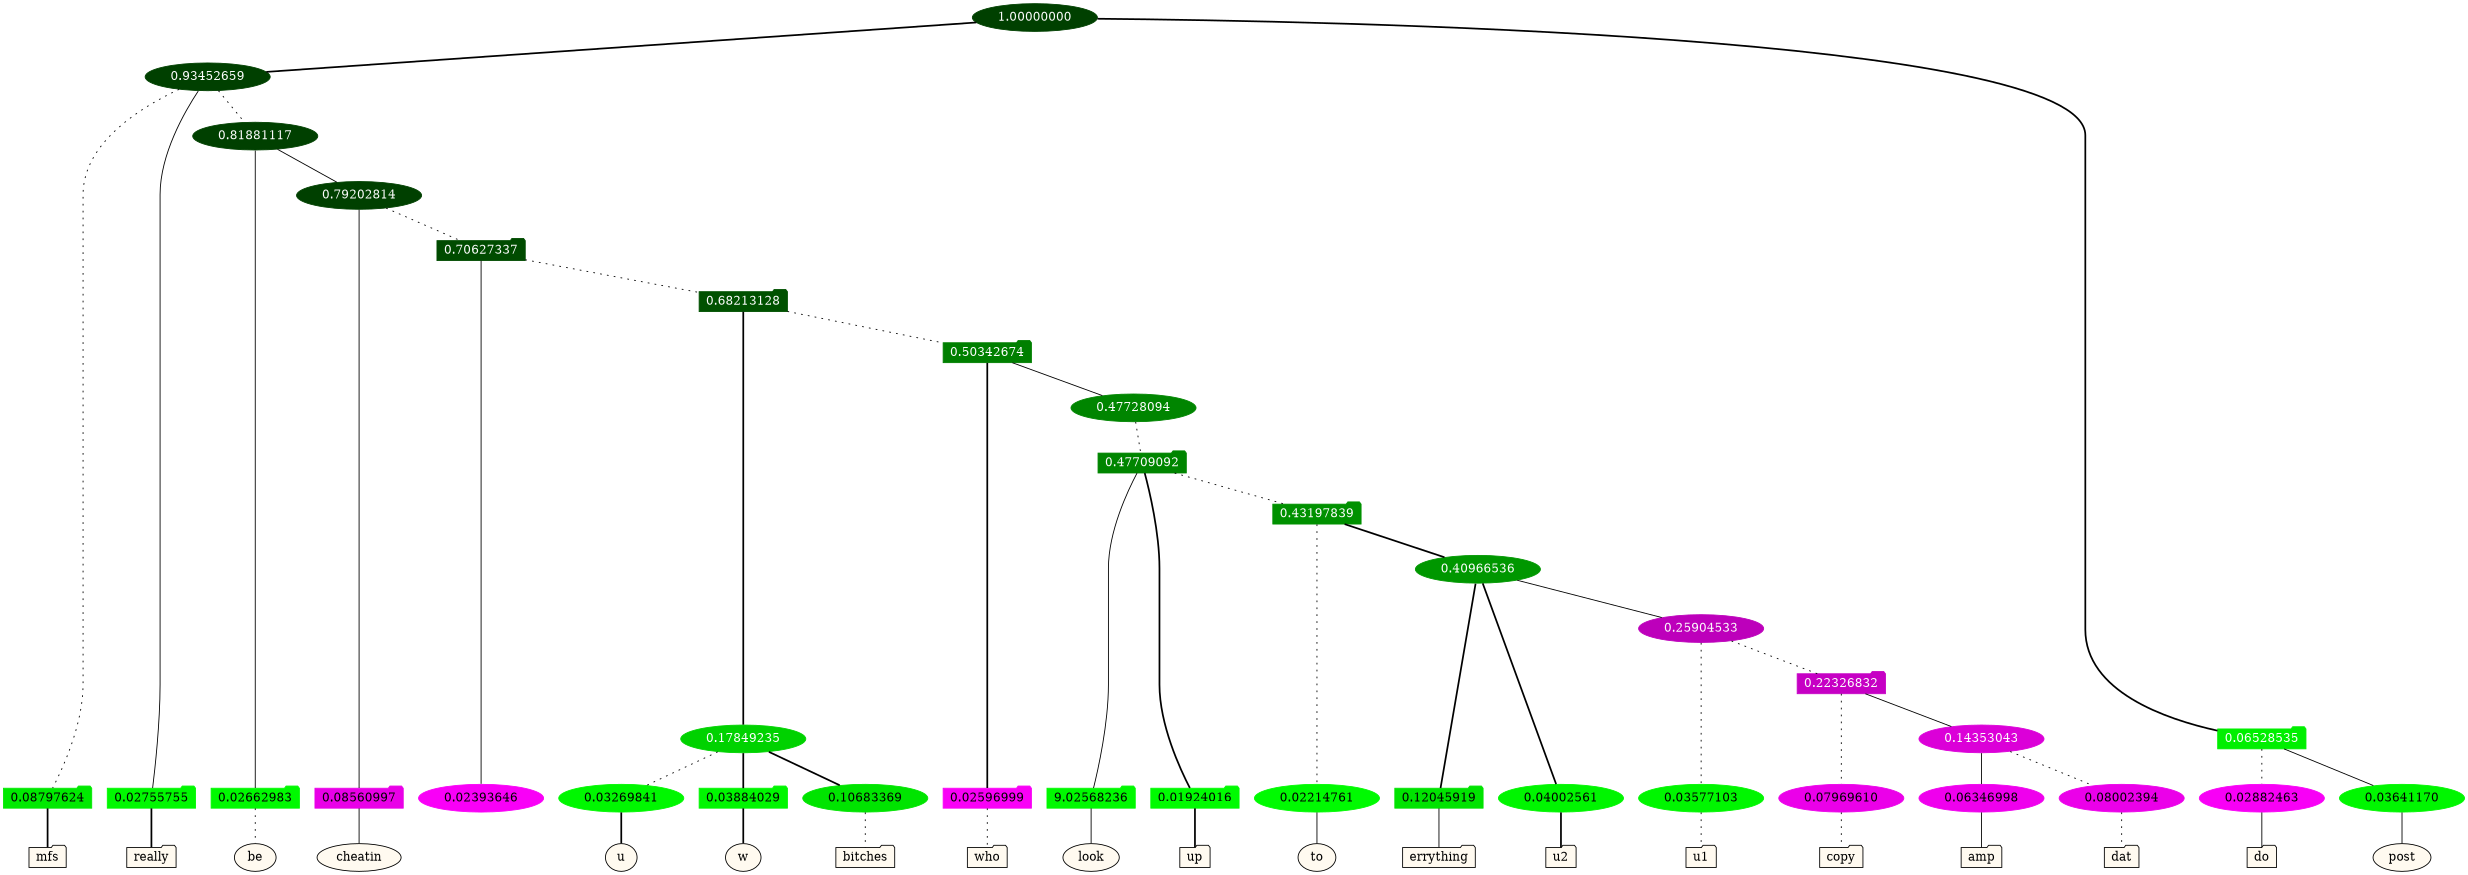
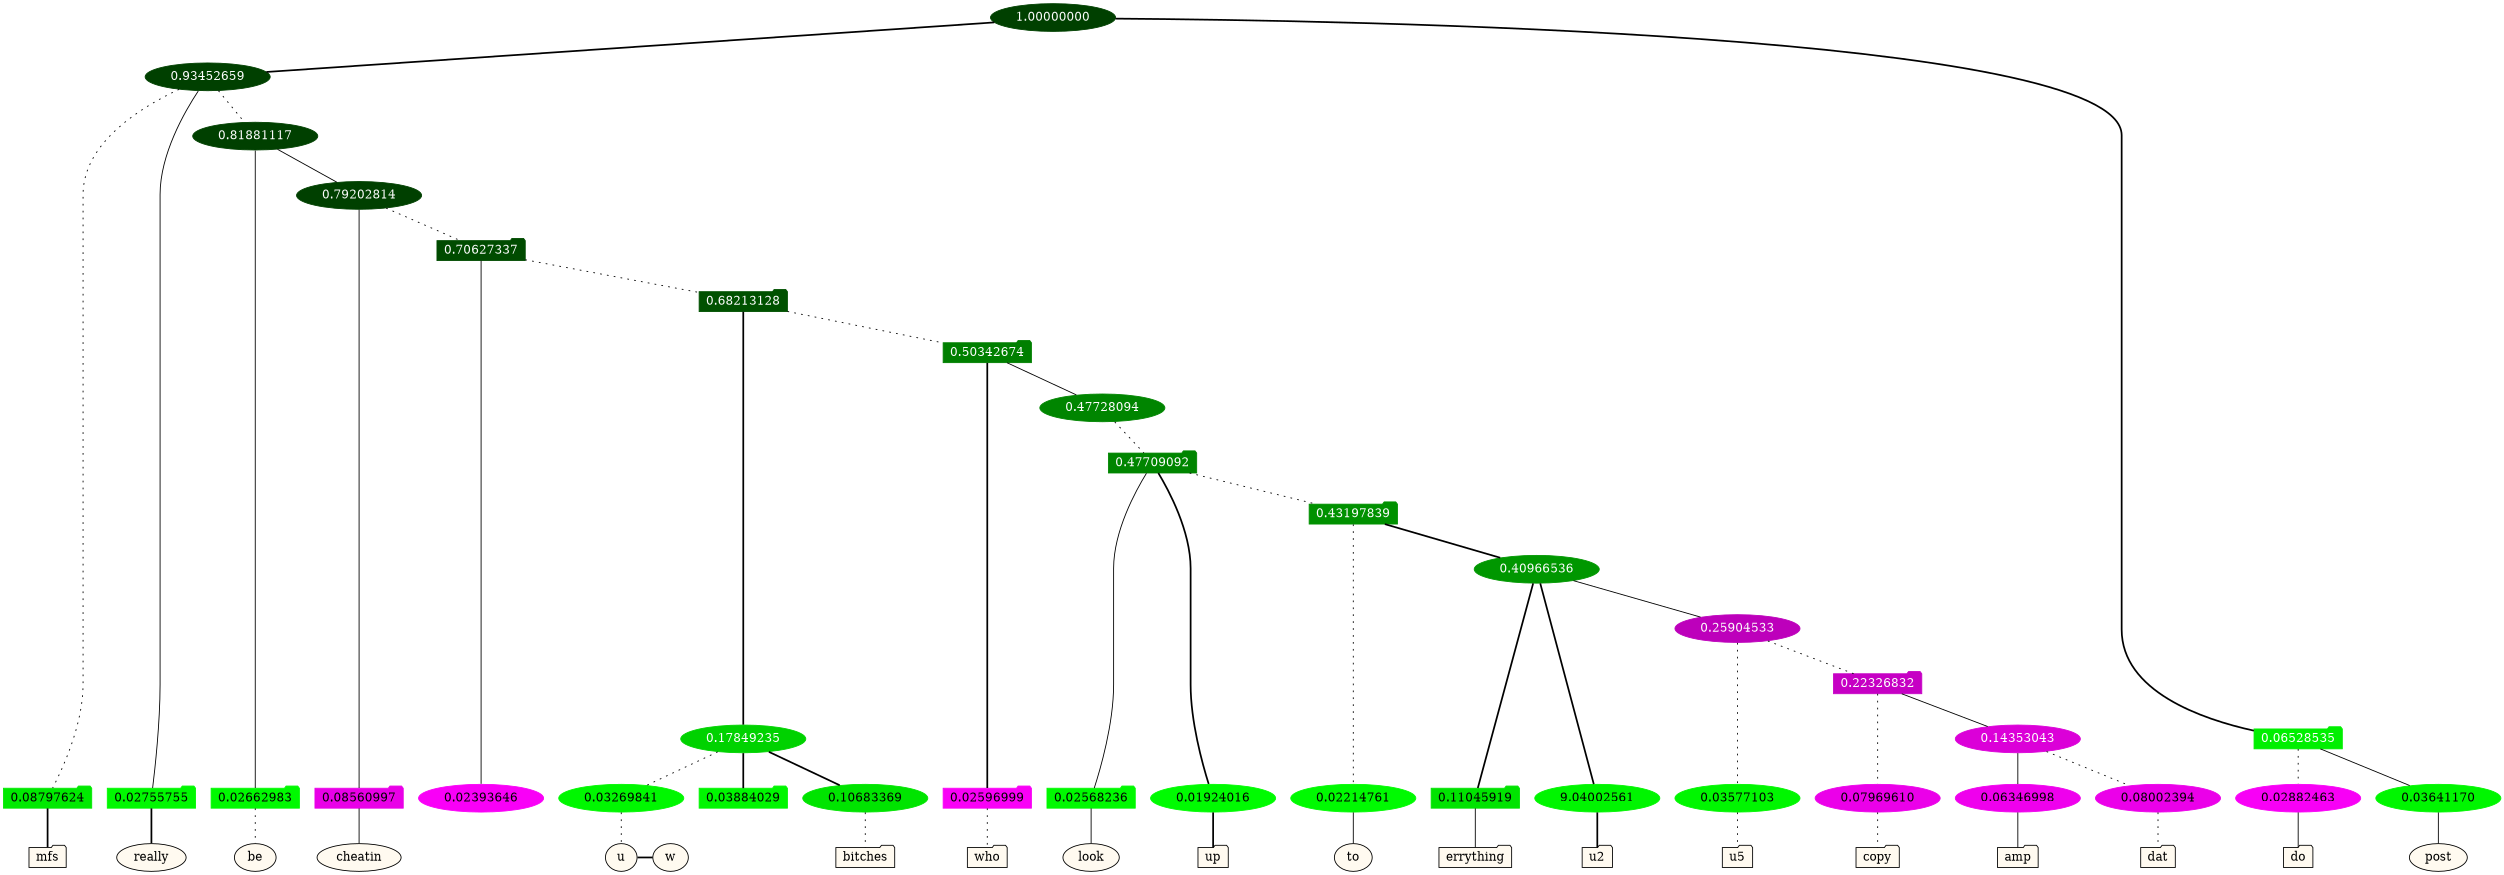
(1091, 798) -> (1091, 798)
(1195, 798) -> (1213, 798)
(1439, 798) -> (1475, 798)
(1561, 798) -> (1597, 798)
(743, 826) -> (645, 858)
(621, 828) -> (621, 828)
(151, 858) -> (151, 858)
(1701, 858) -> (1737, 858)
